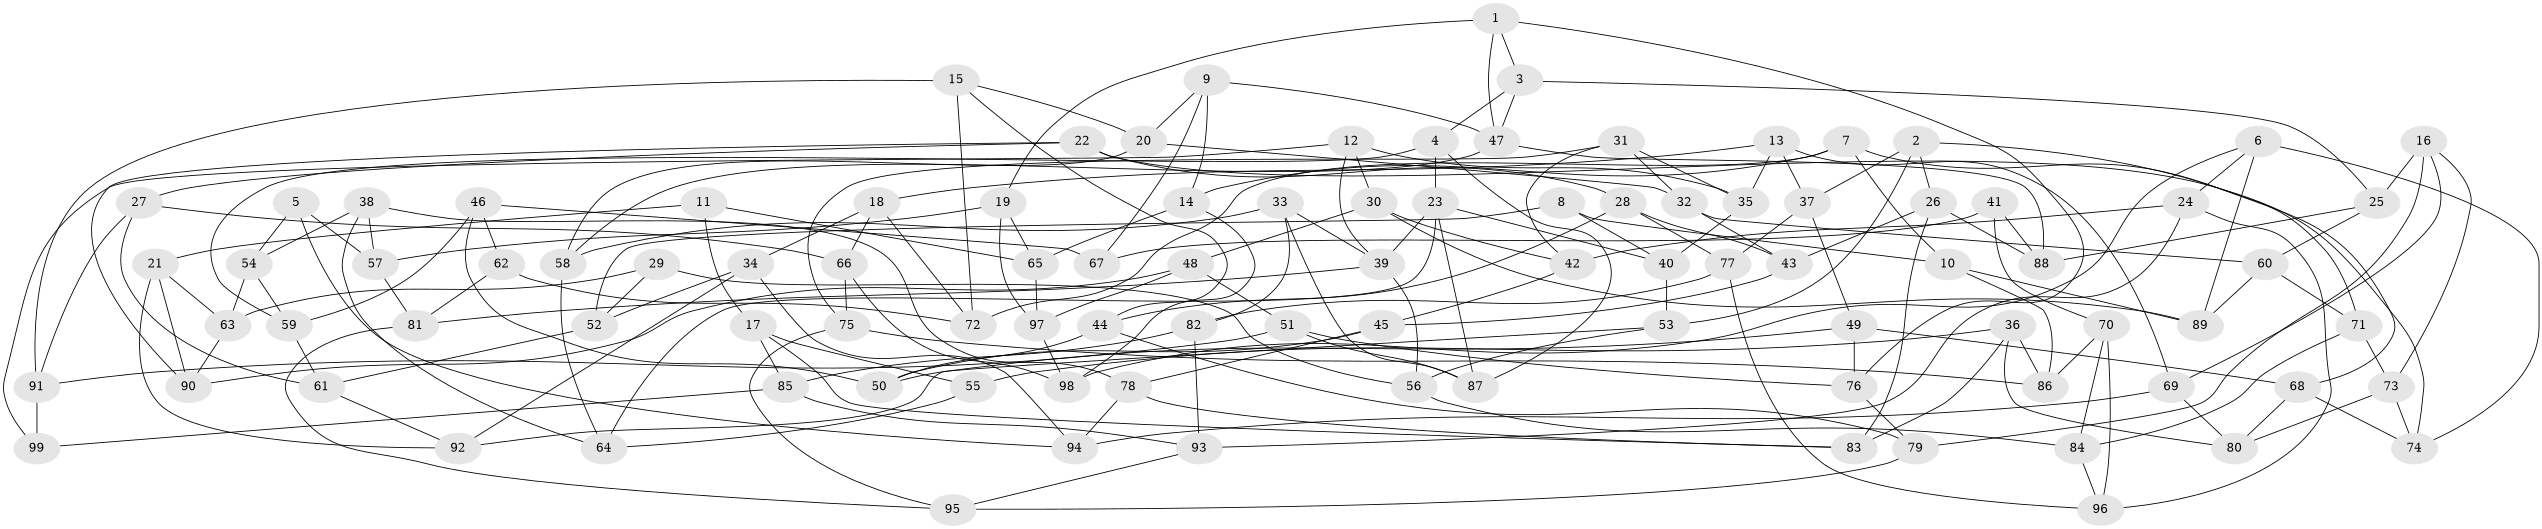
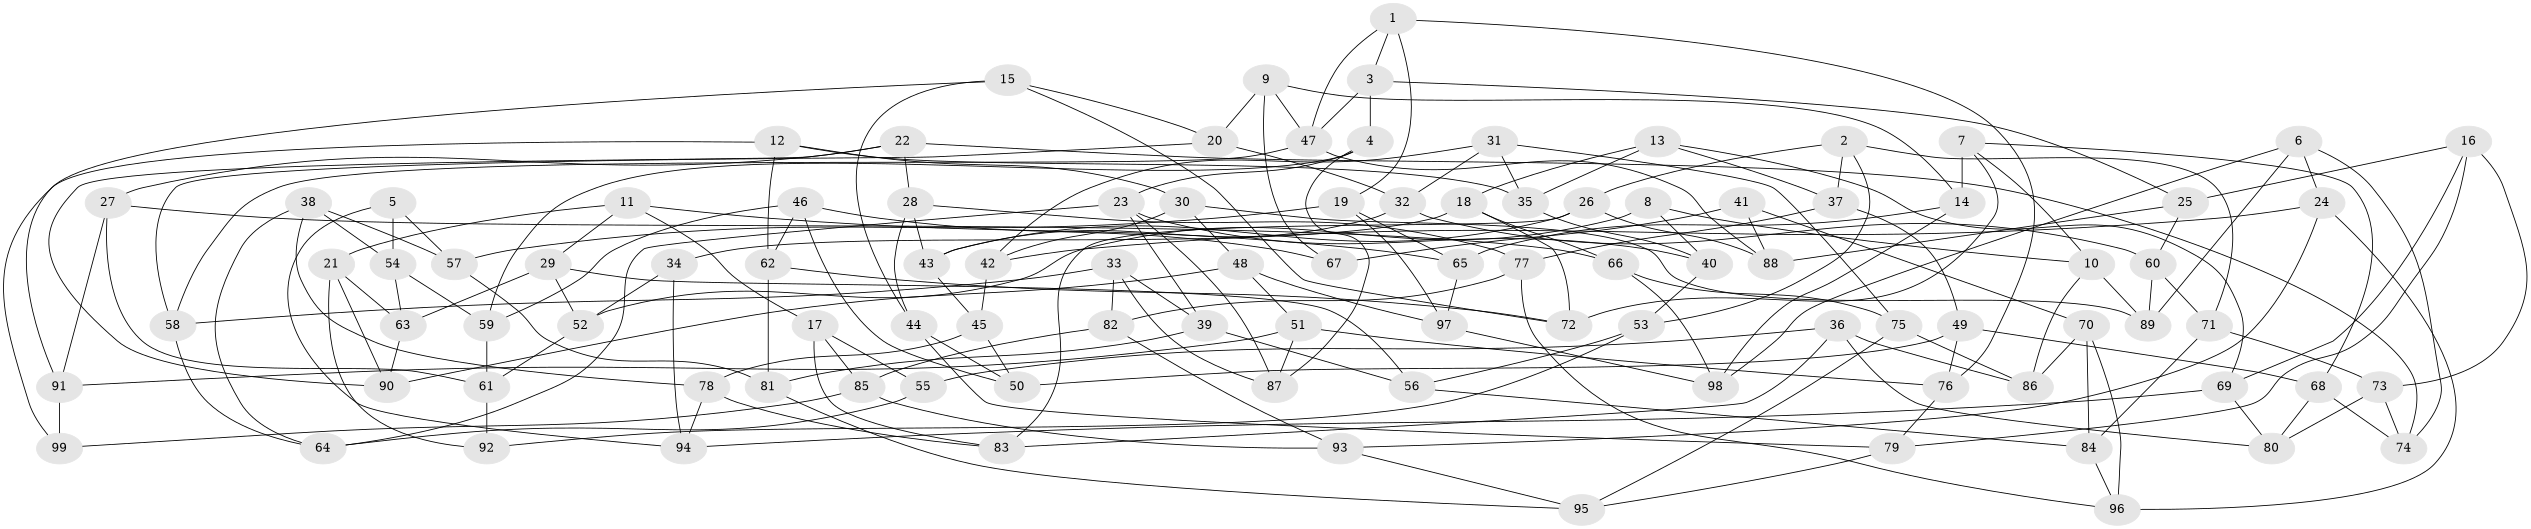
(1341, 208) -> (769, 200)
none -> (588, 234)
(617, 348) -> none
